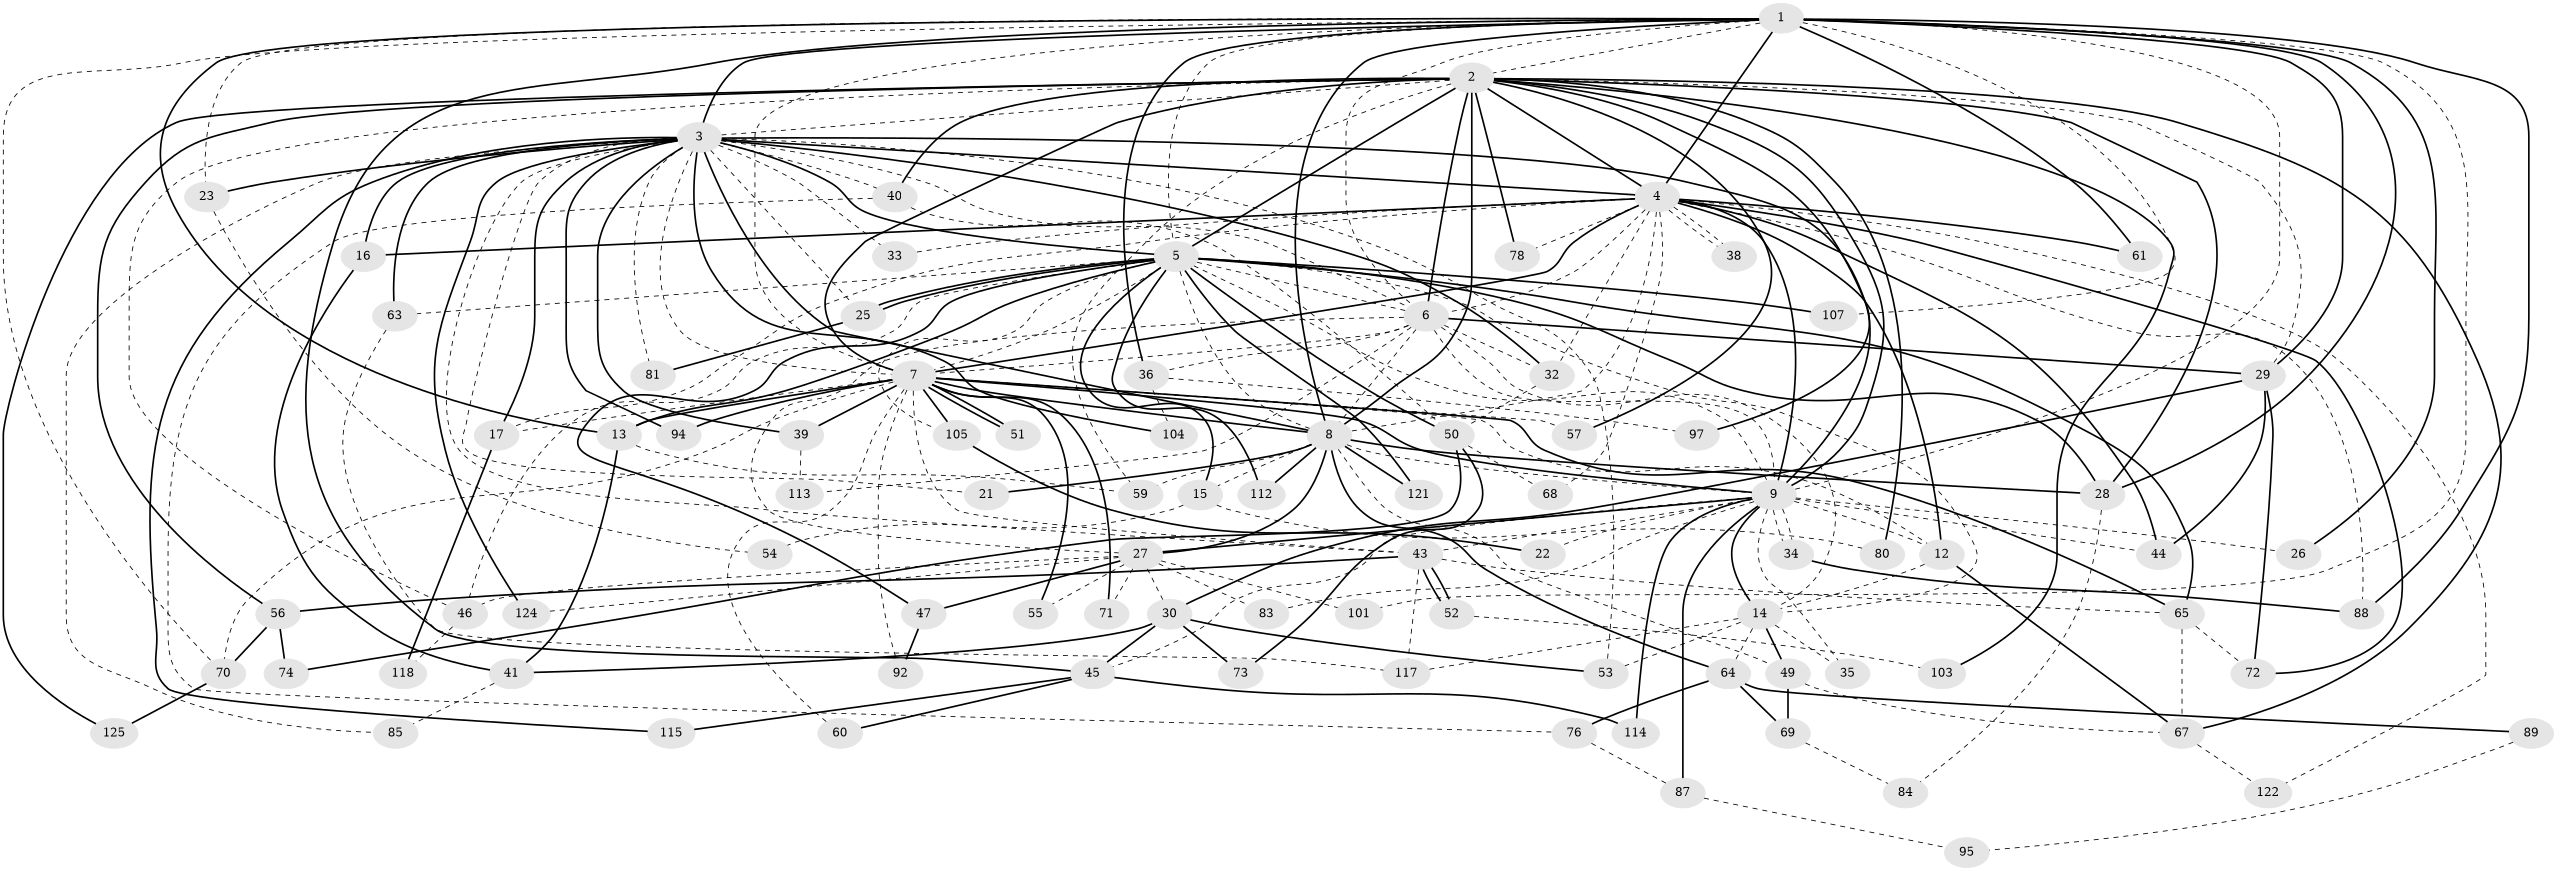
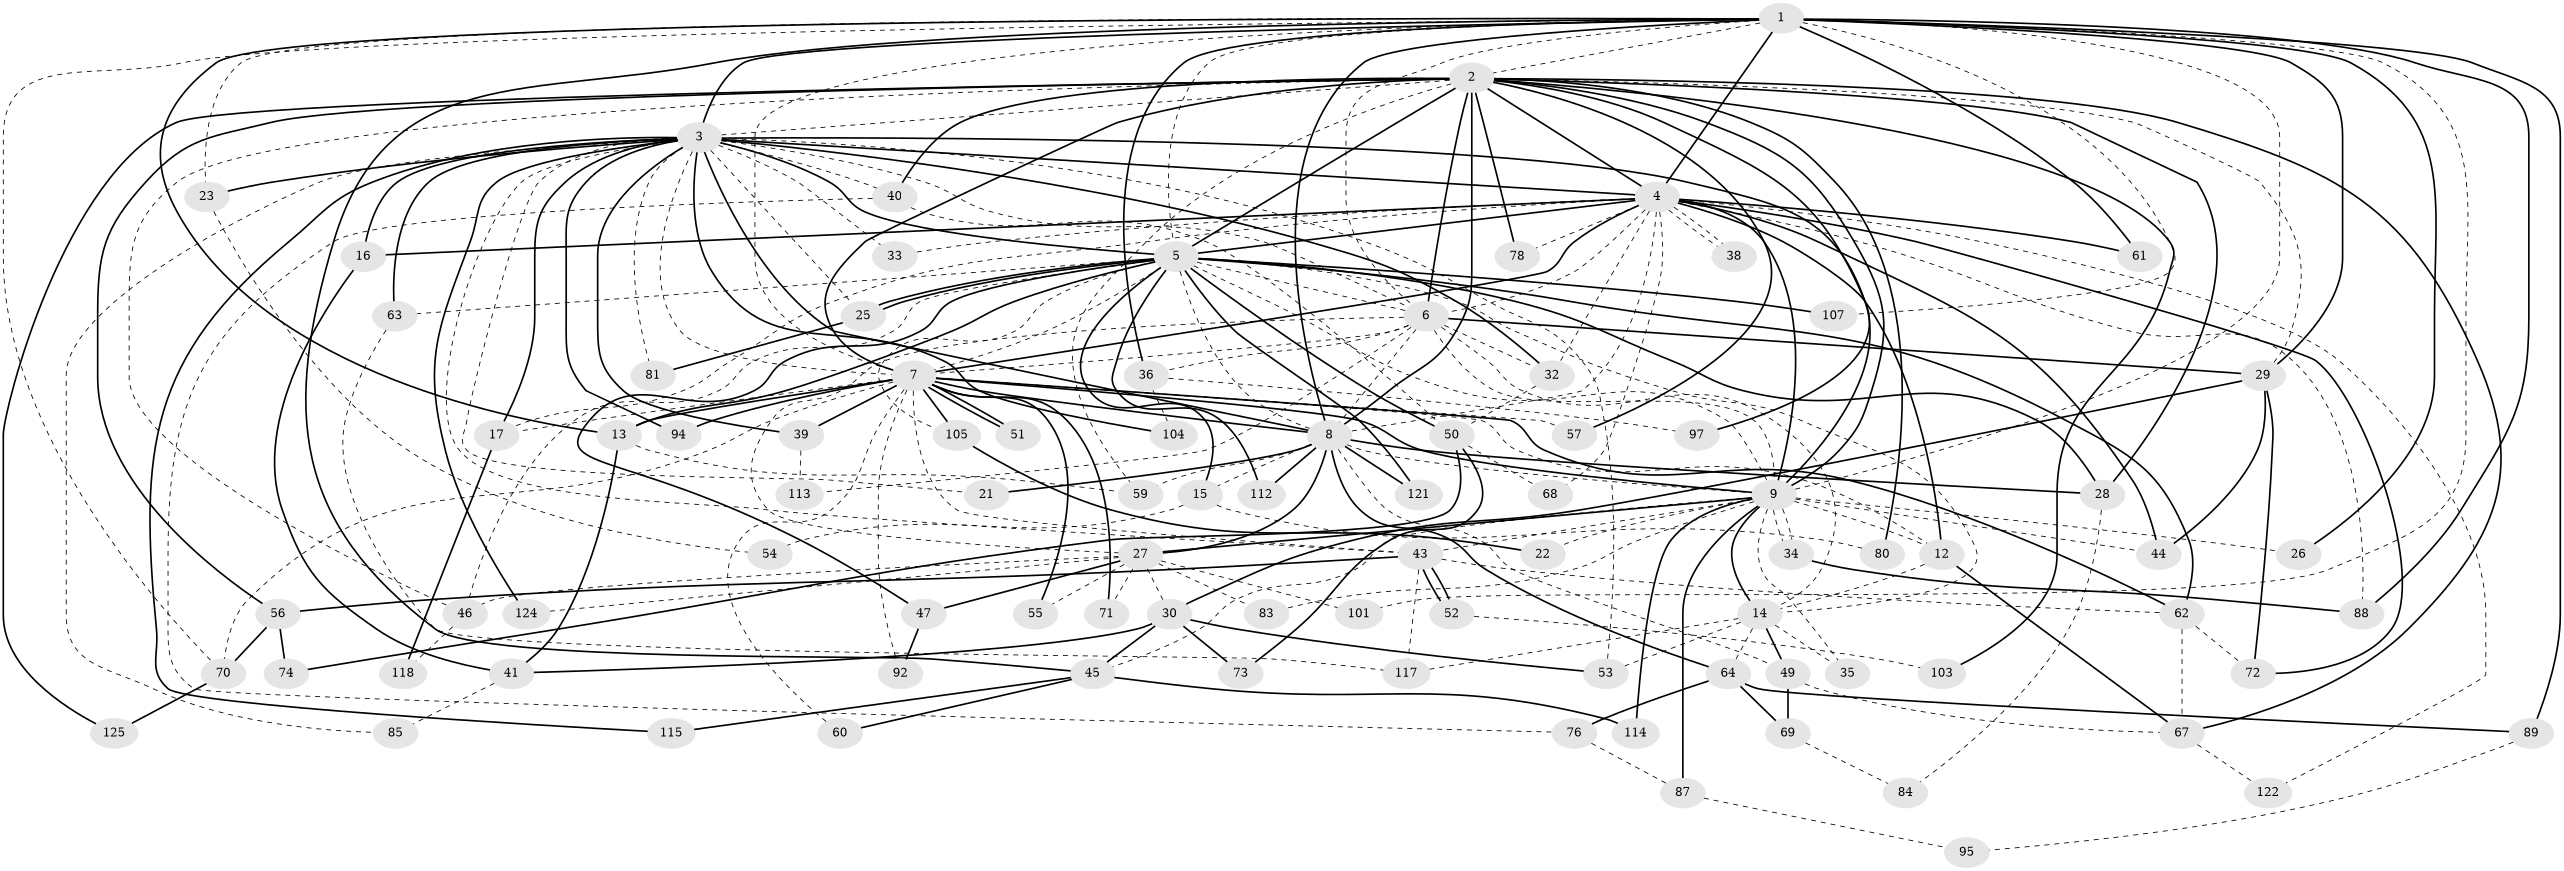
(2345, 83) -> (2491, 70)
none -> (1417, 227)
(2182, 614) -> (2182, 614)
